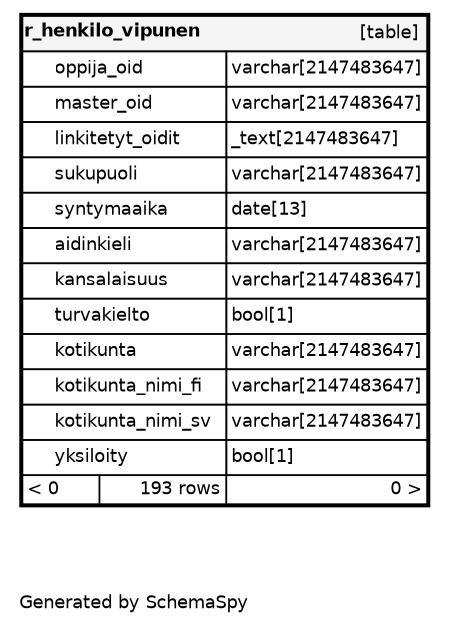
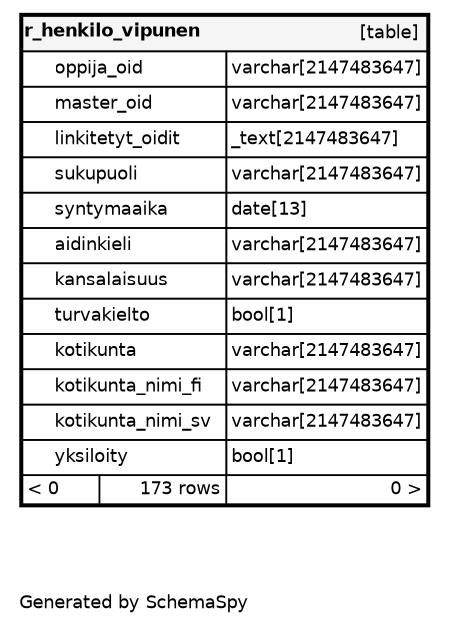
(181, 489) -> (181, 489)
